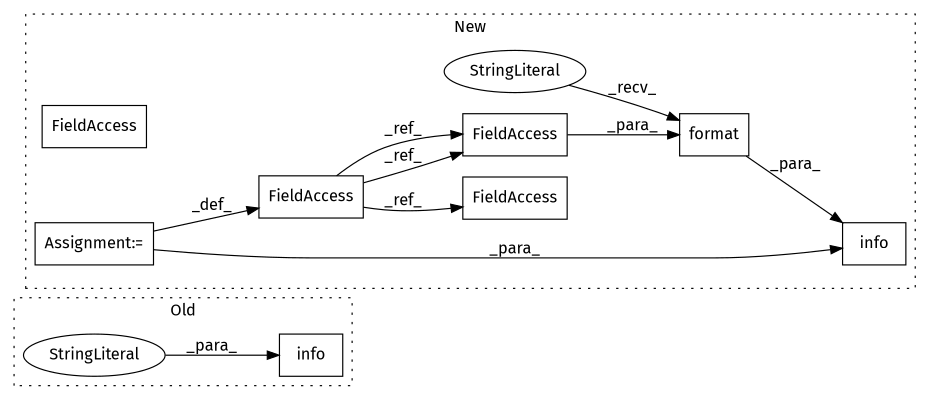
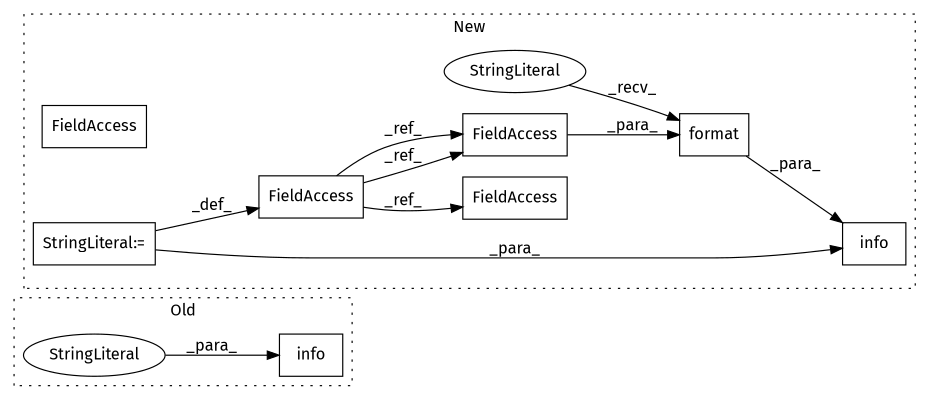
(94, 244) -> (94, 244)
